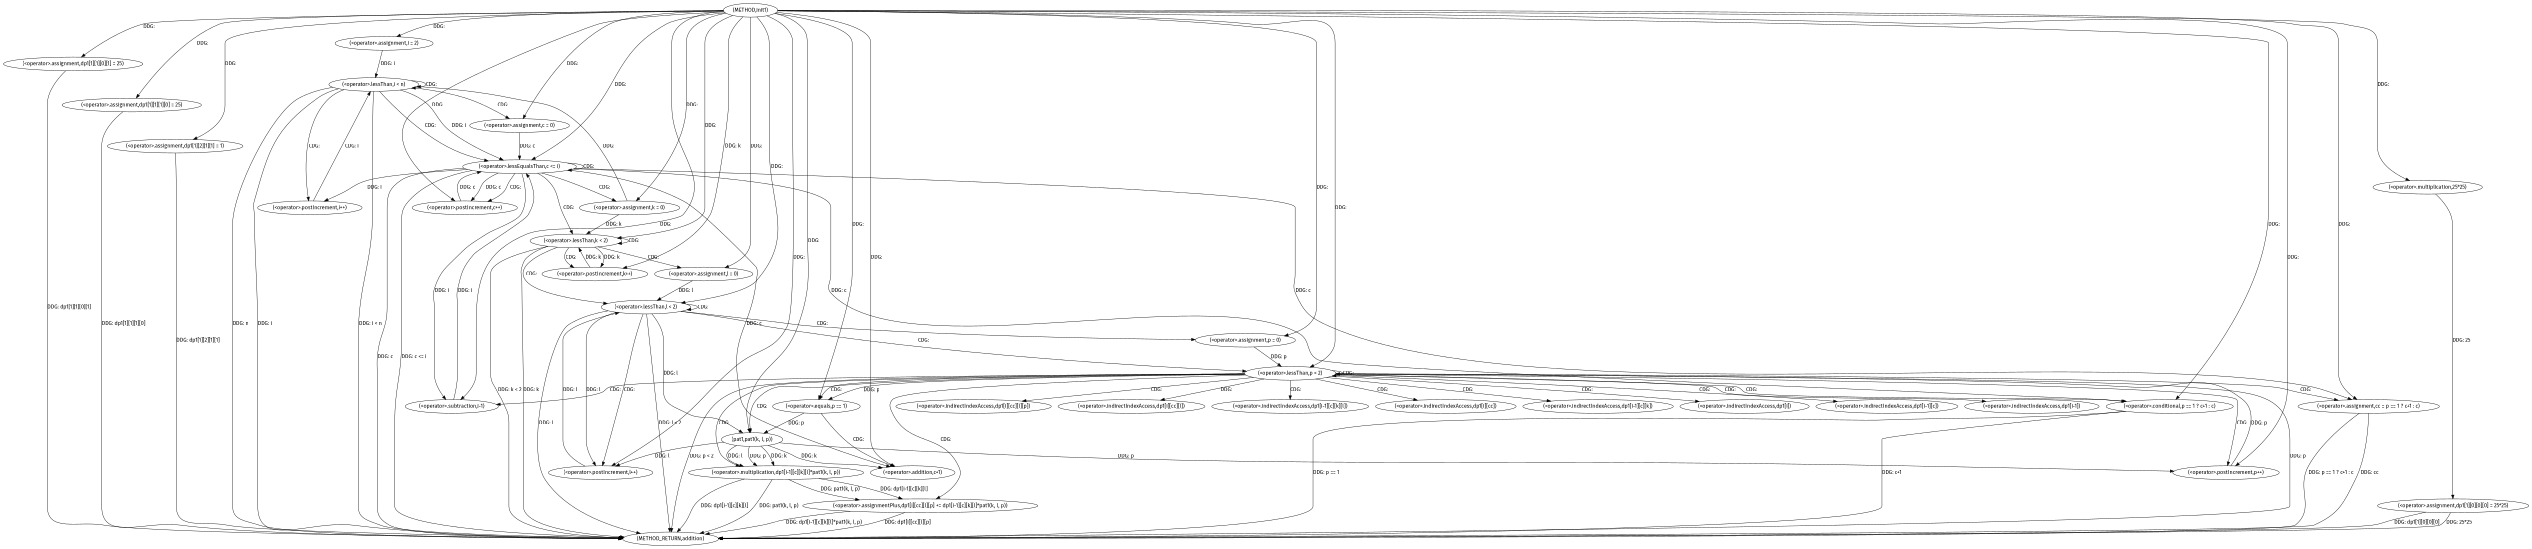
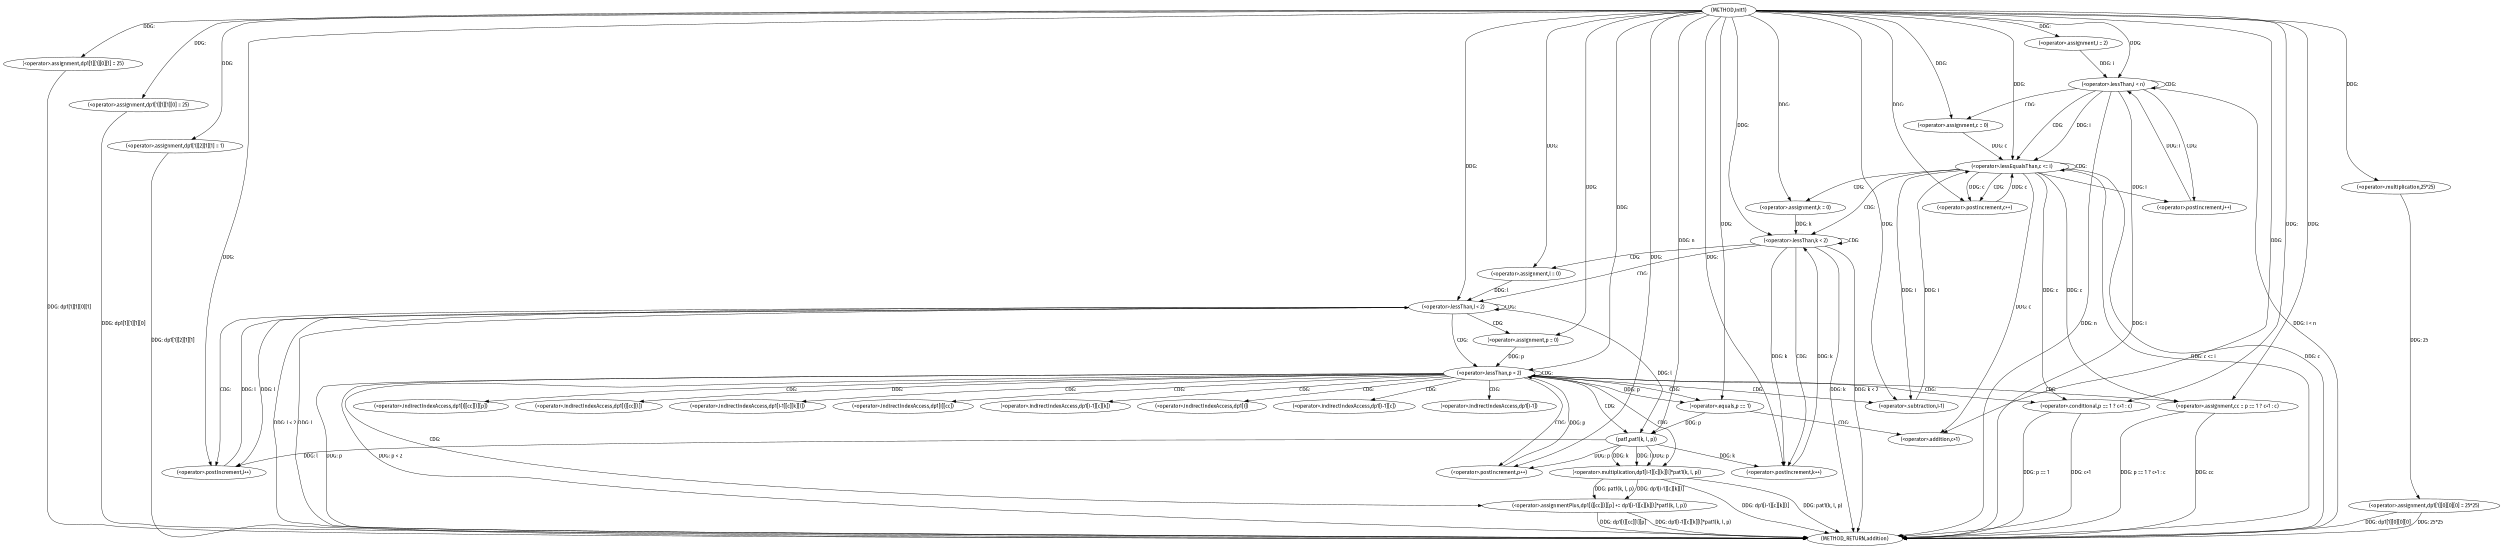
(548, 105) -> (2005, 20)
(352, 146) -> (2173, 146)
(733, 146) -> (1713, 257)
(815, 241) -> (1687, 241)
(822, 463) -> (1706, 455)
